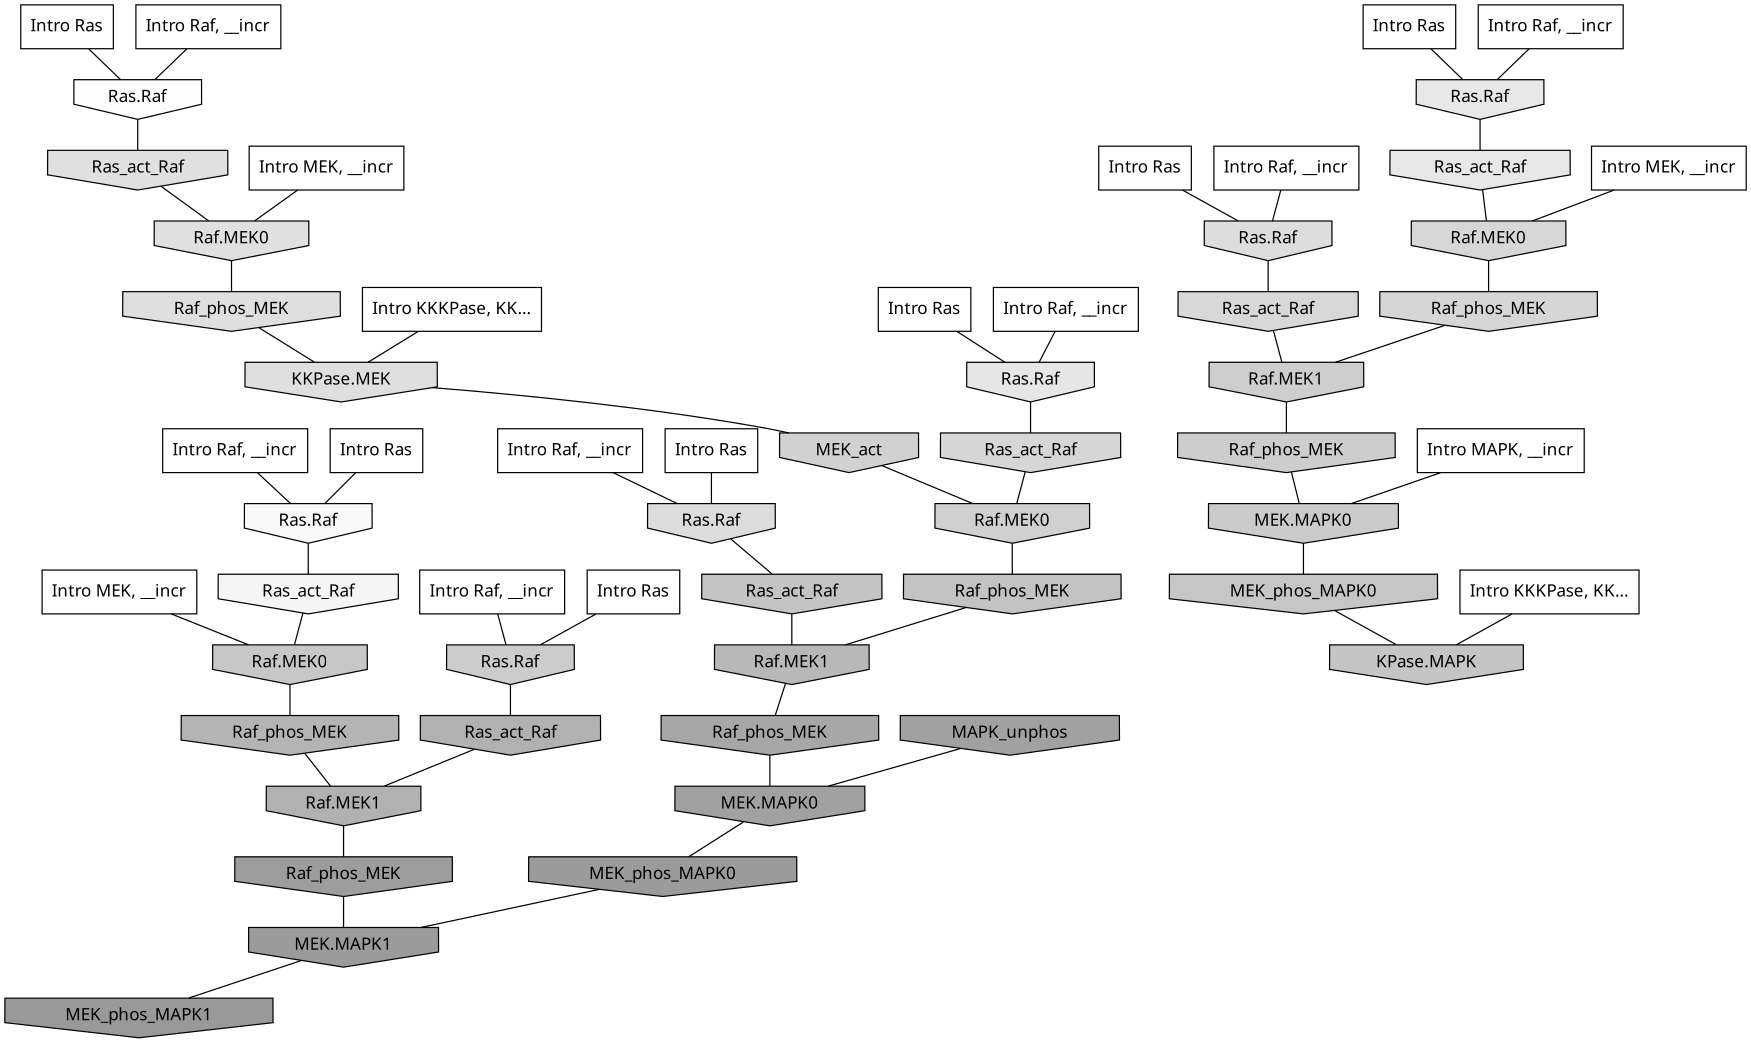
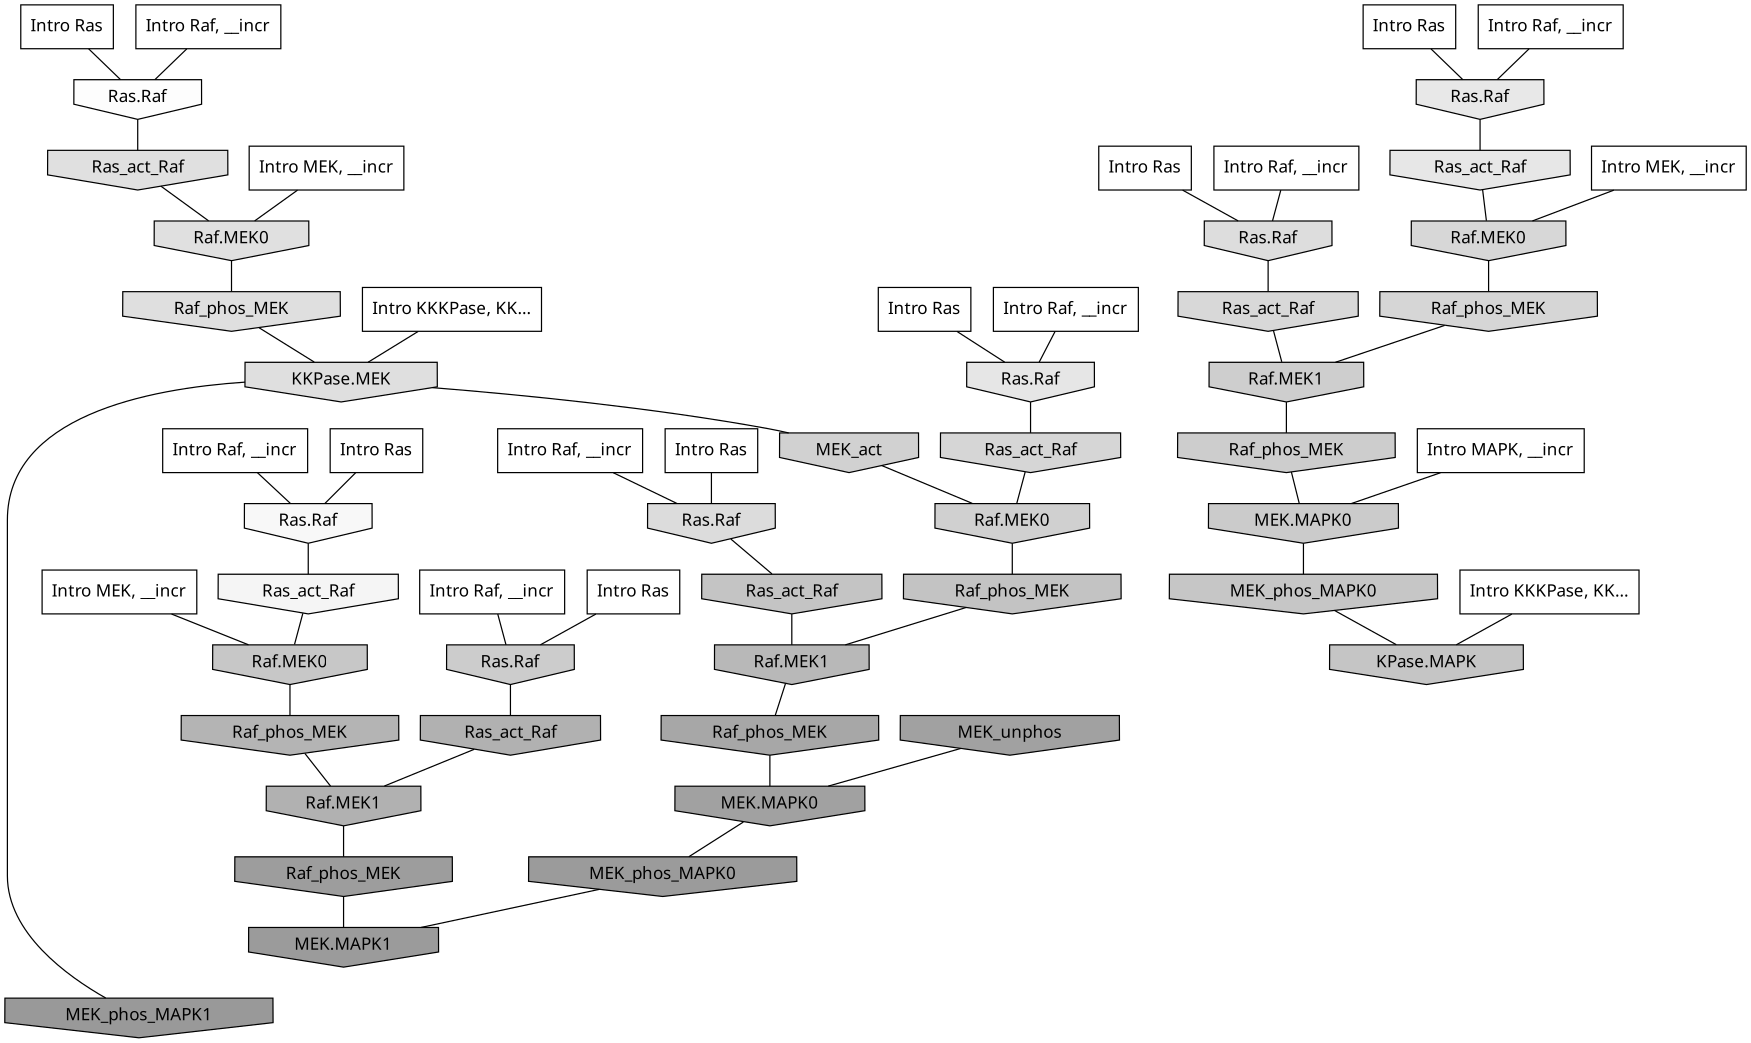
(1010, 733) -> (1010, 733)
(245, 979) -> (7, 629)
